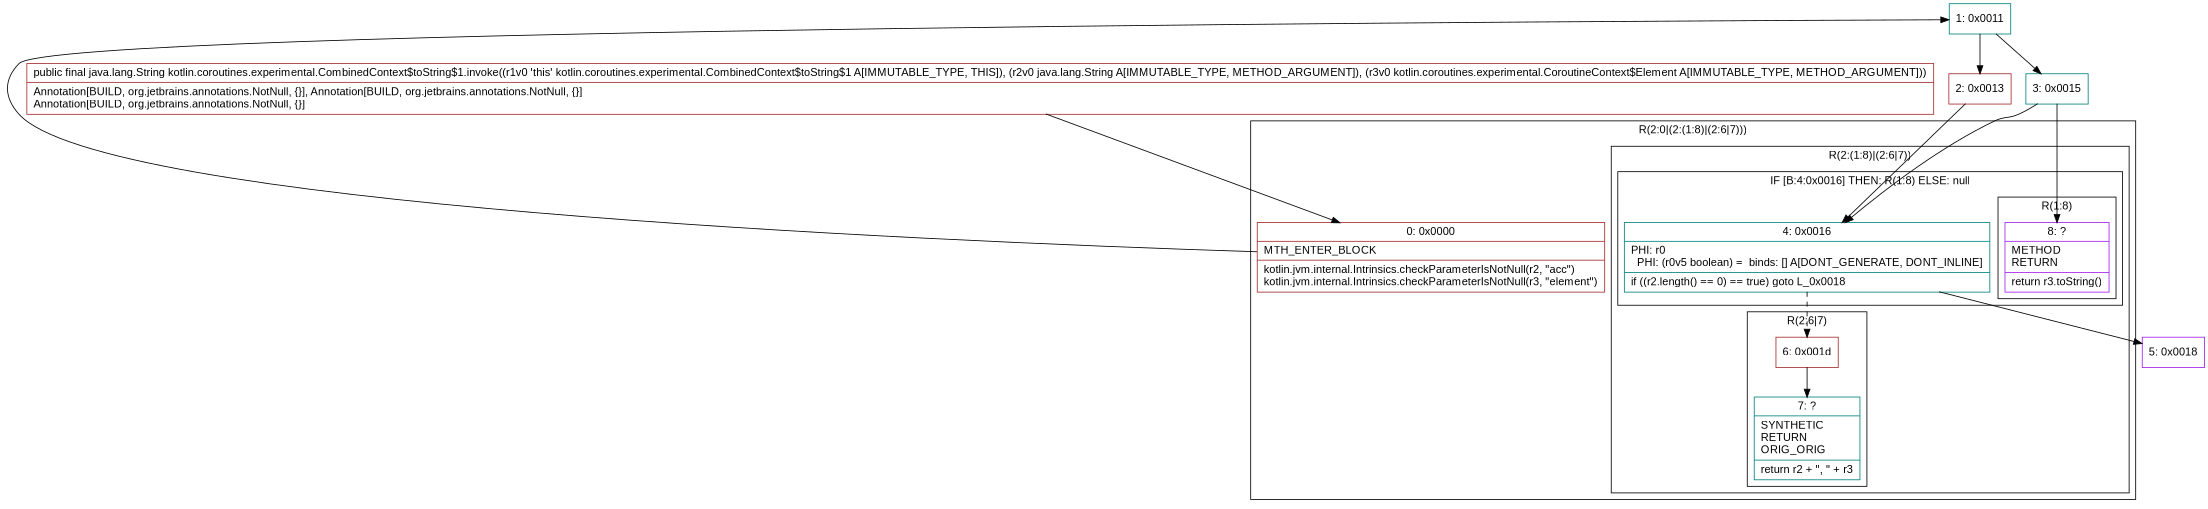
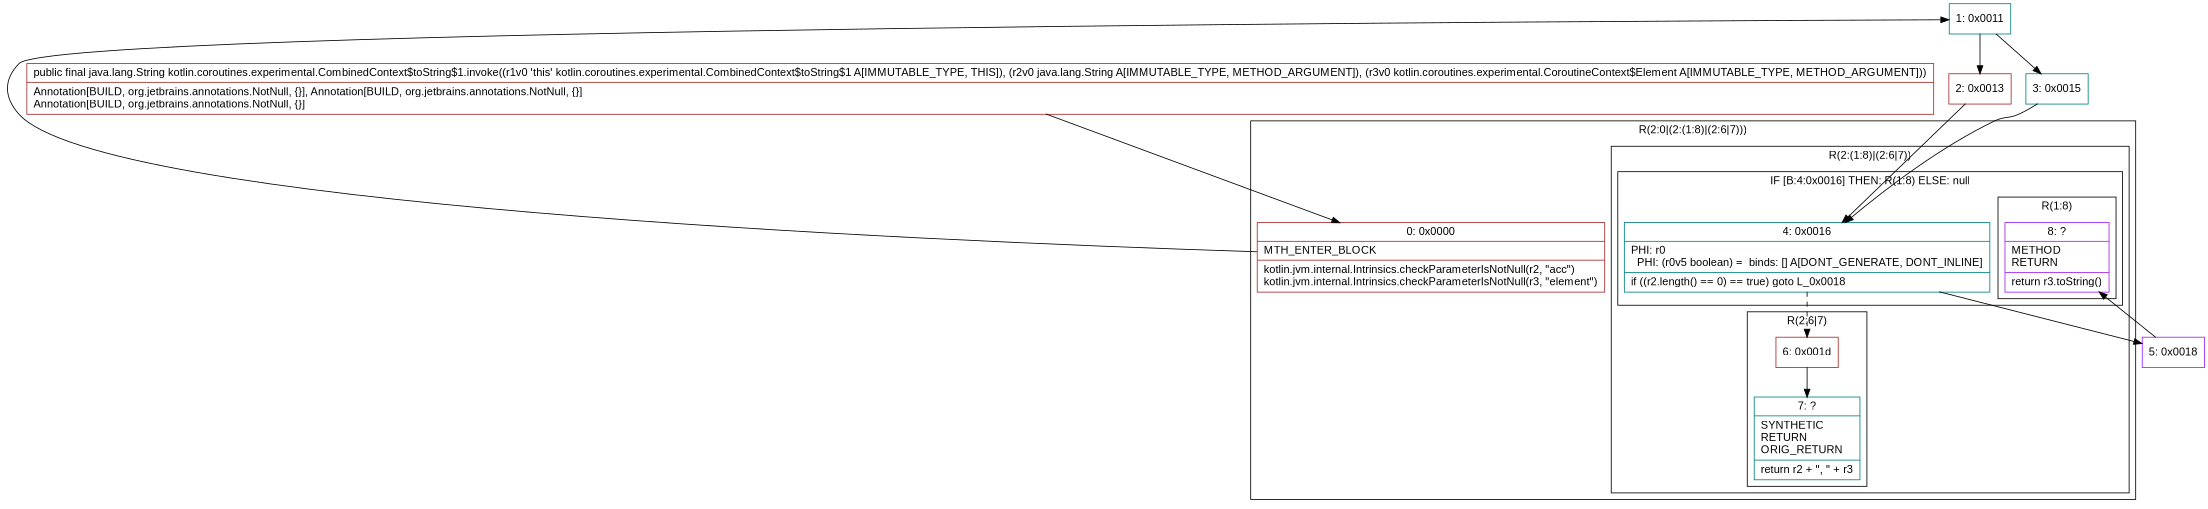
(2057, 159) -> (2123, 311)
(1794, 450) -> (1802, 450)
